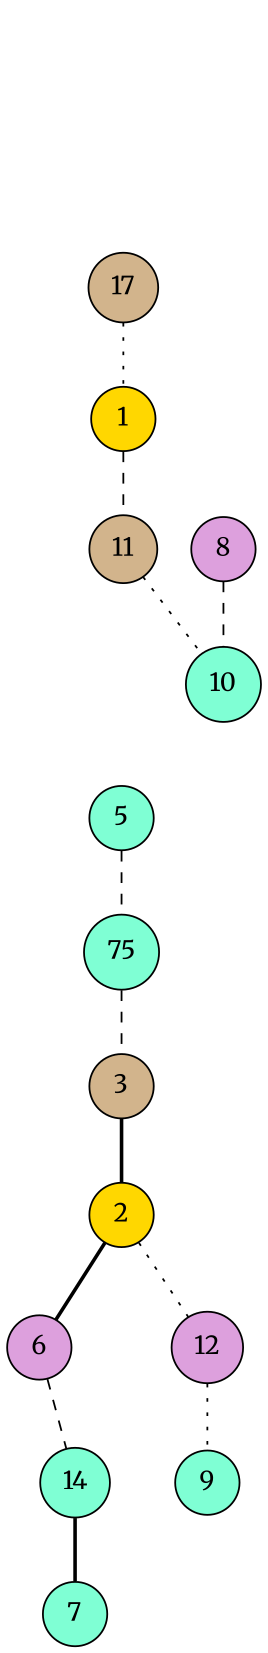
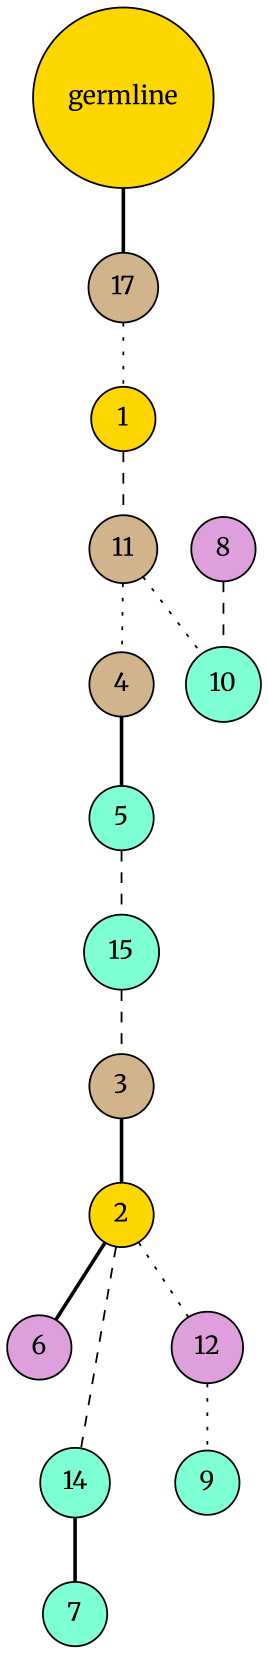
none -> (123, 98)
none -> (122, 684)
(122, 952) -> (122, 952)
(57, 1414) -> (99, 1347)
